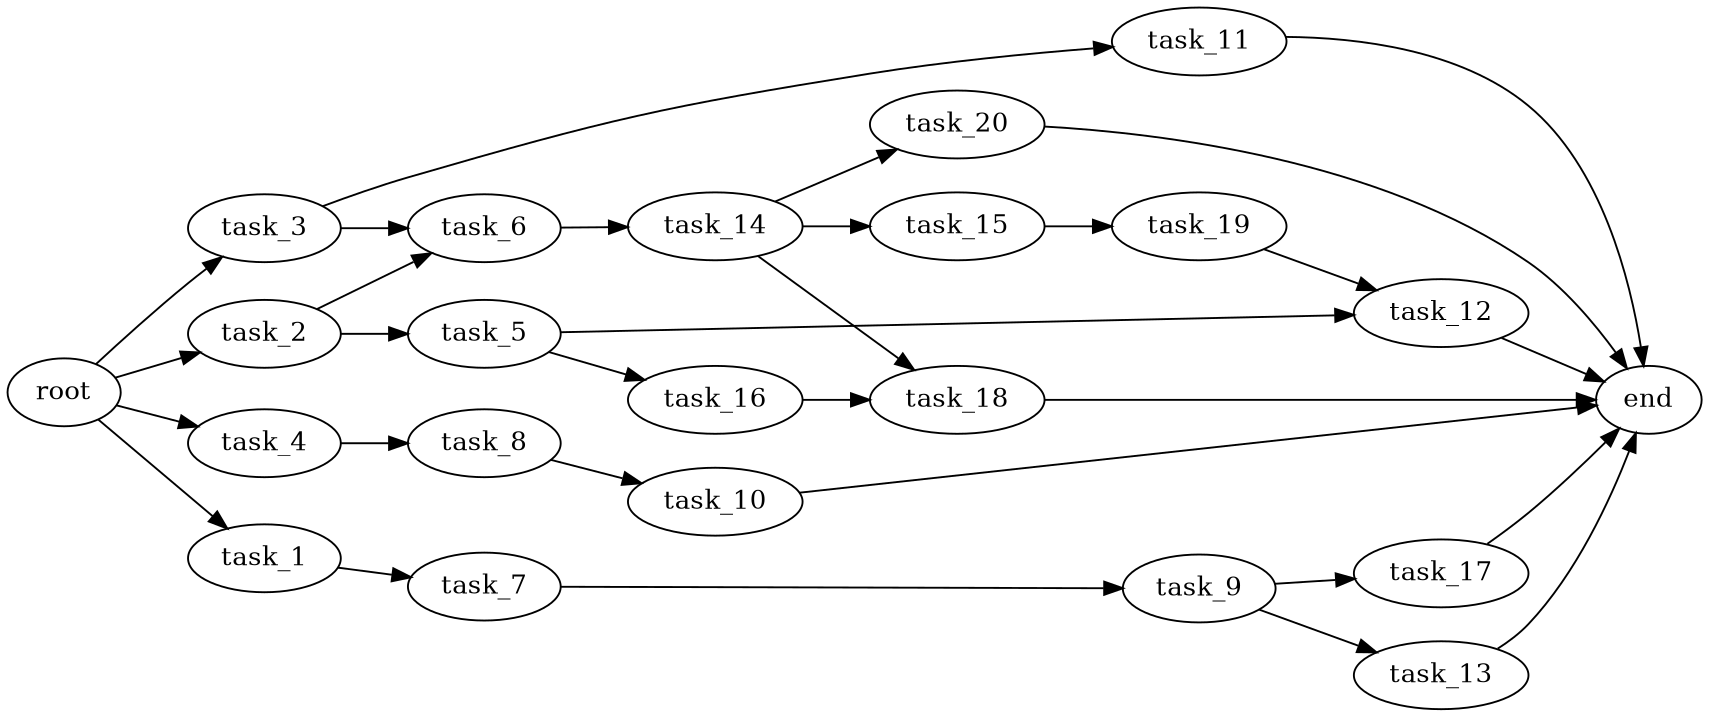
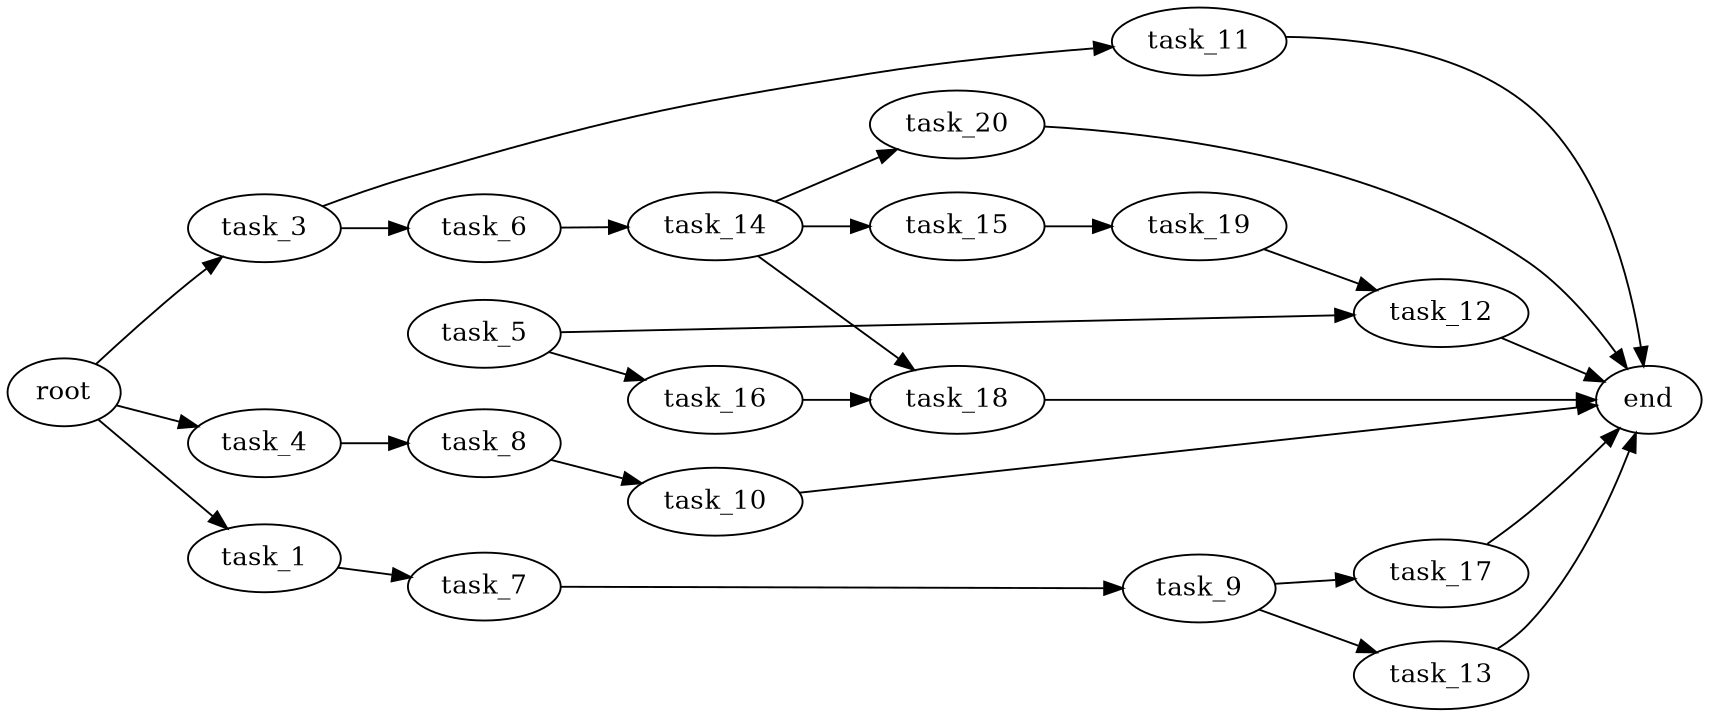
(264, 334) -> none
